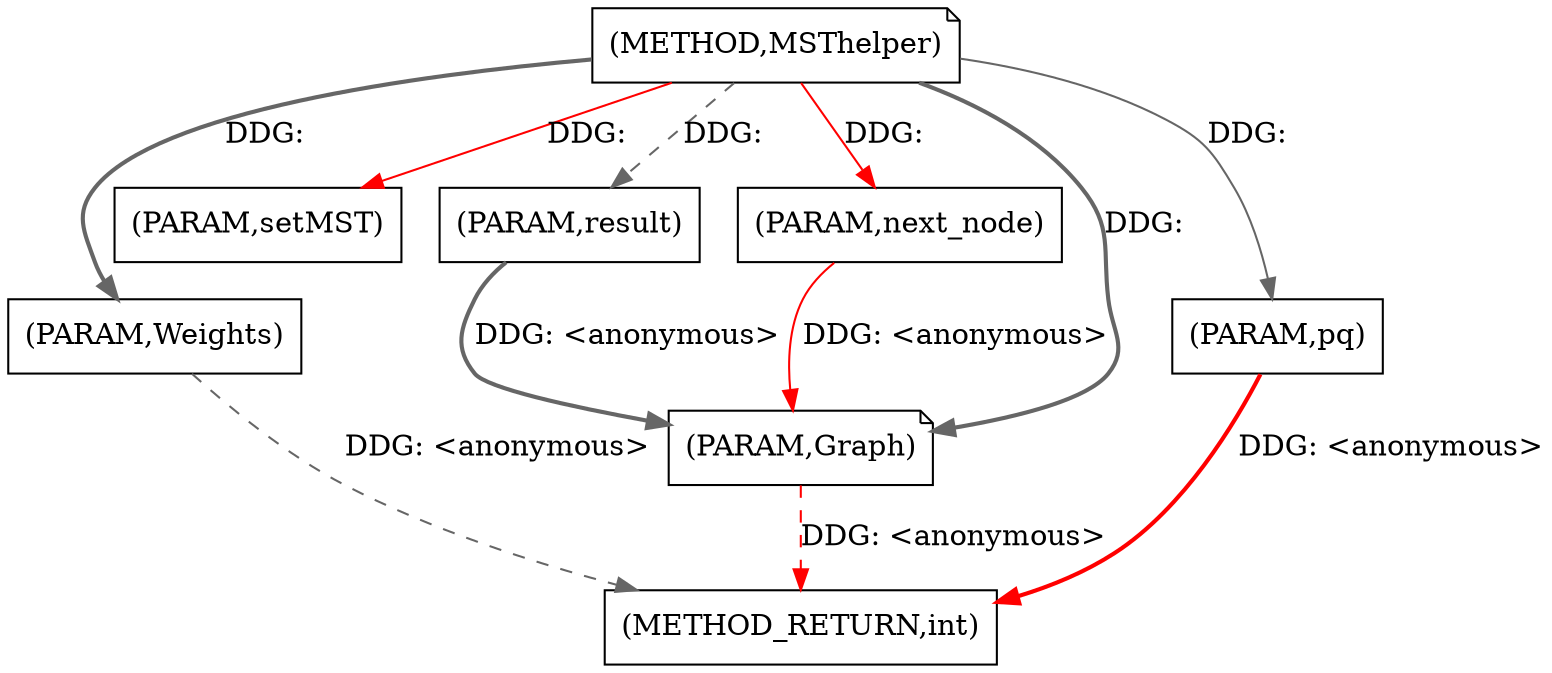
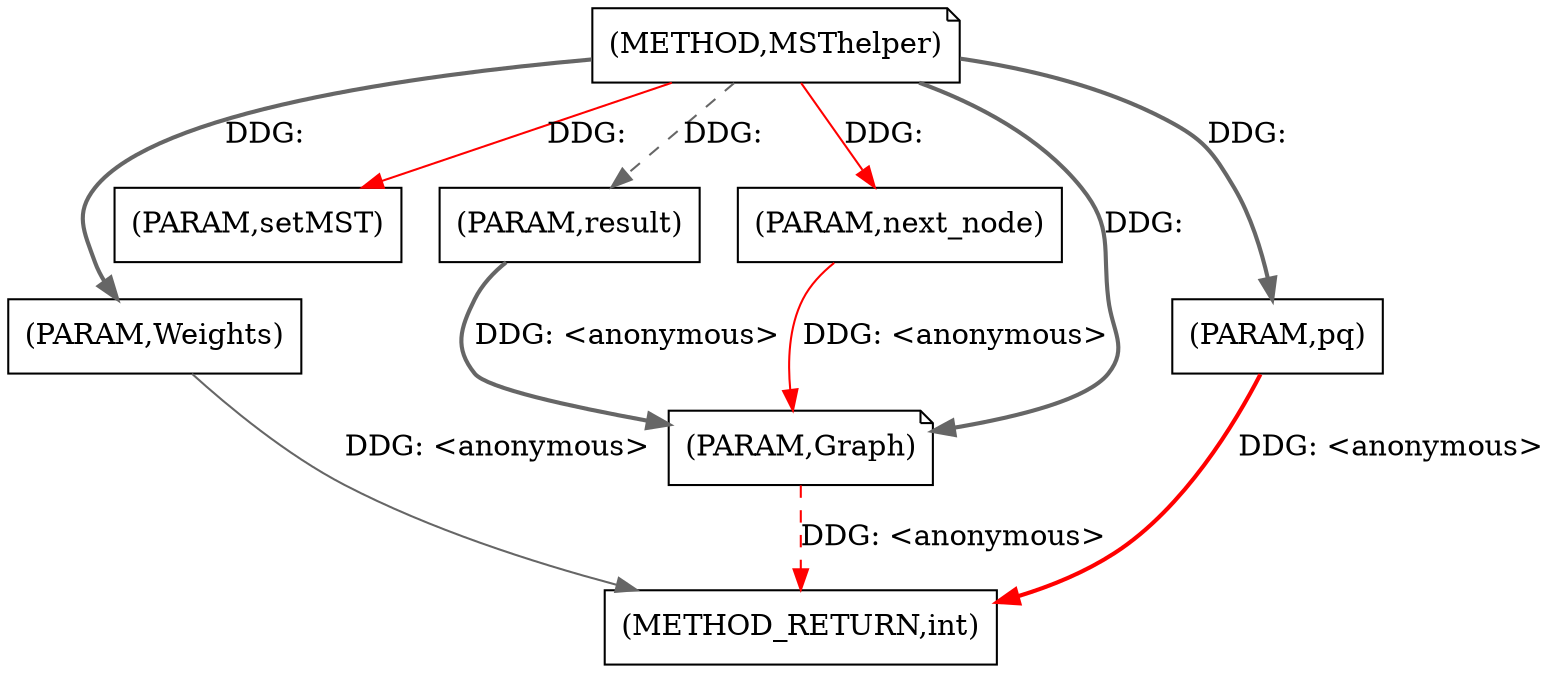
(1157, 115) -> (1157, 115)
(390, 507) -> (390, 507)
